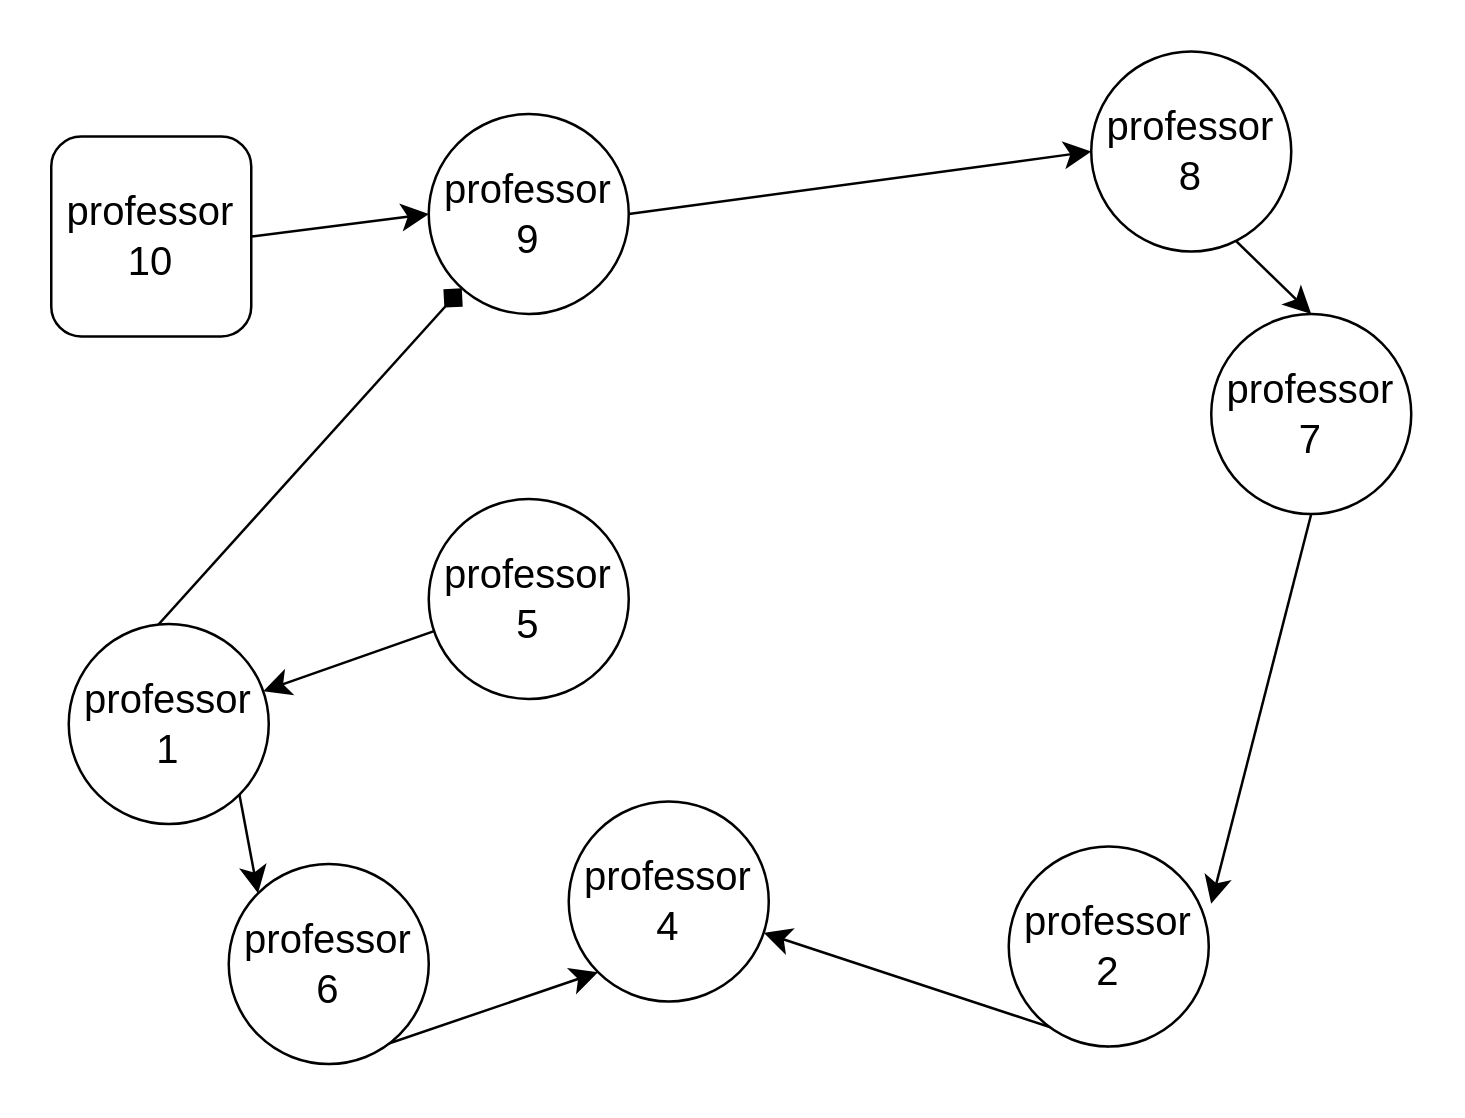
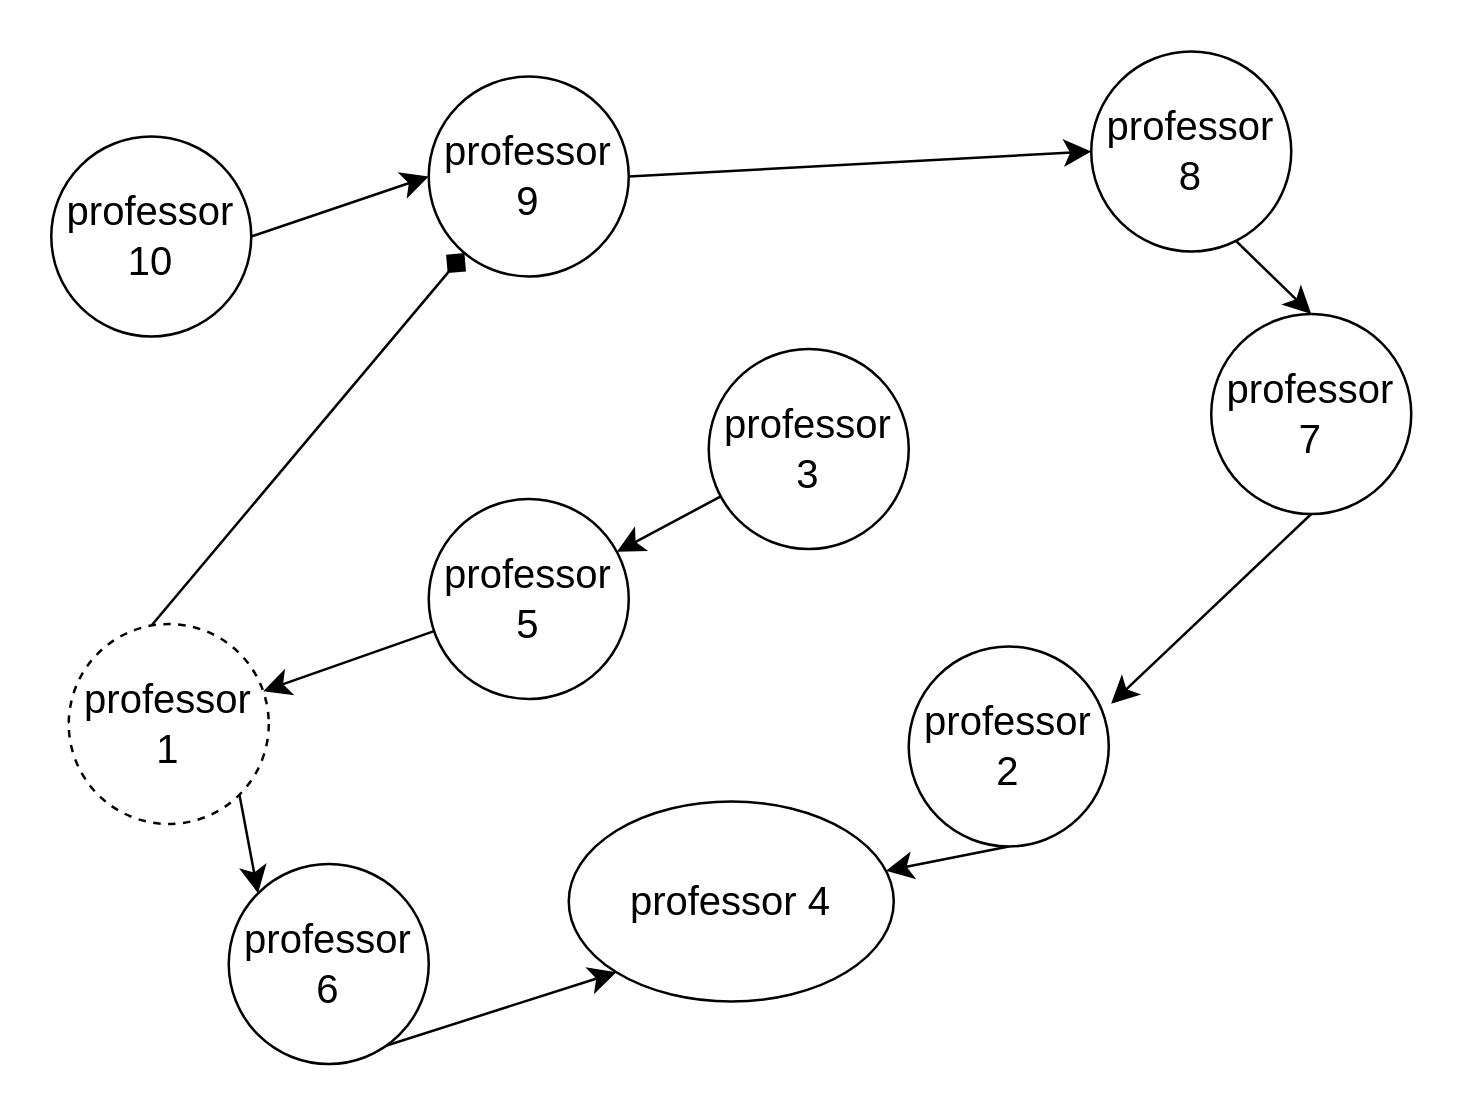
(529, 214) -> (529, 176)
(151, 236) -> (151, 236)
none -> (809, 449)
none -> (677, 520)
(169, 724) -> (169, 724)
(669, 901) -> (731, 901)
(1109, 946) -> (1009, 746)
